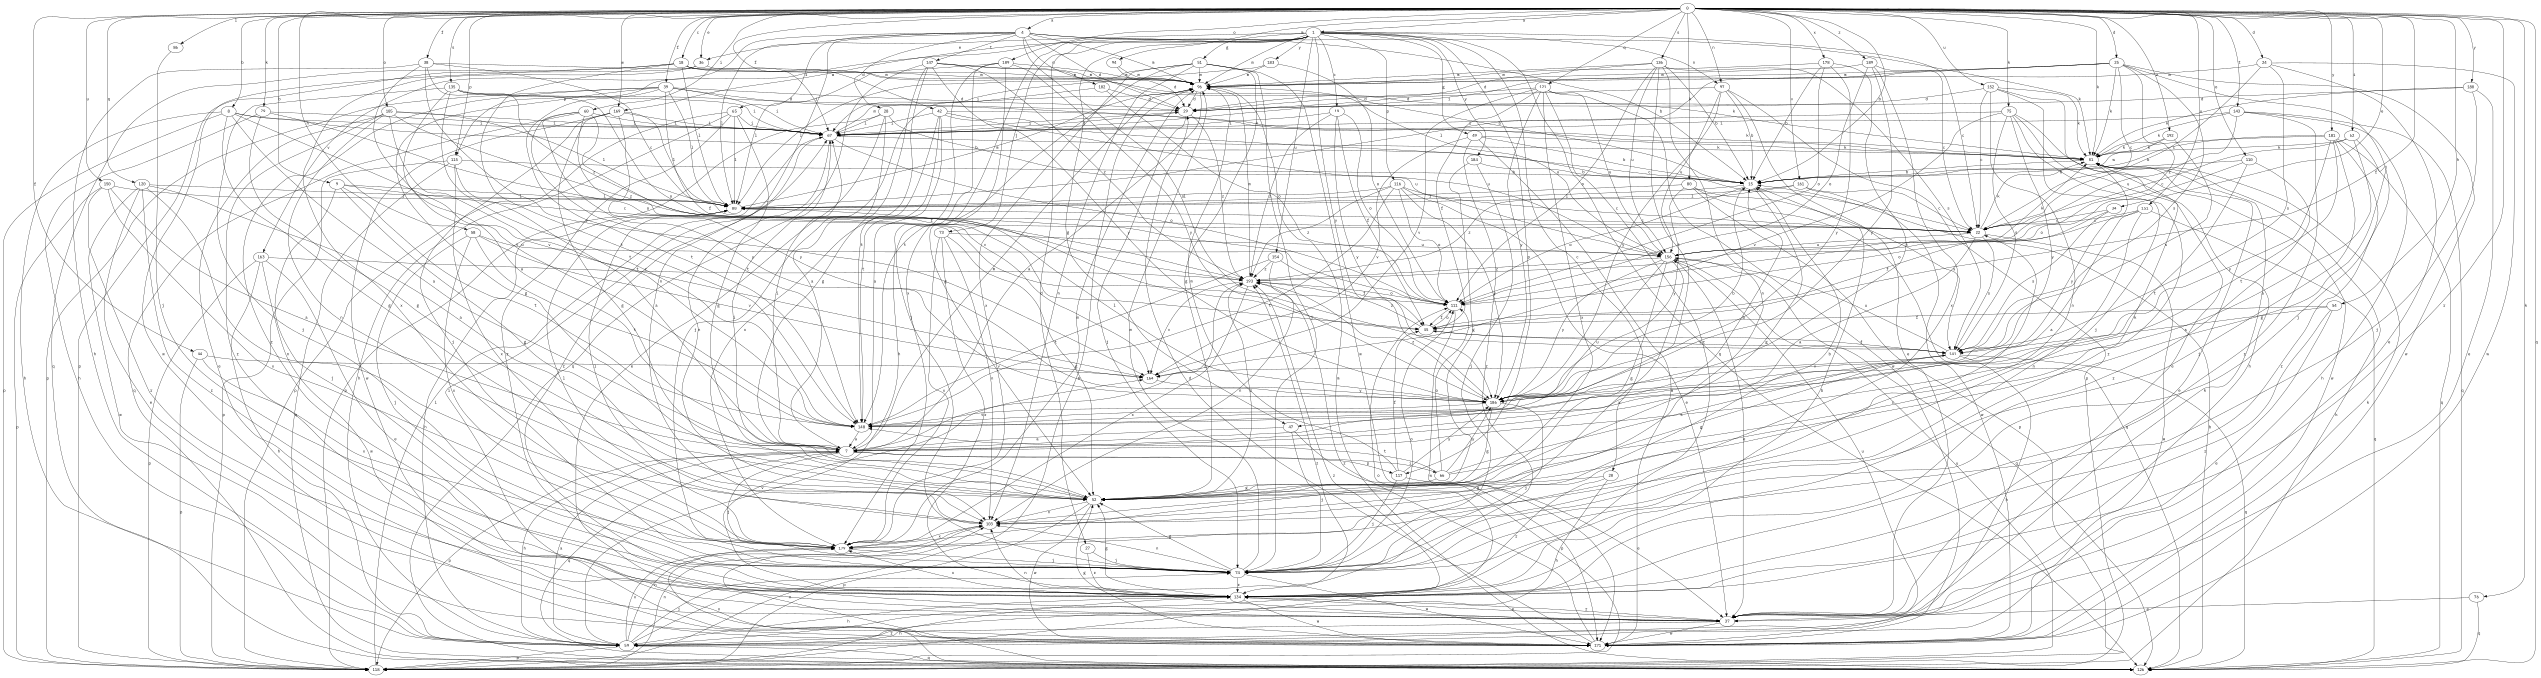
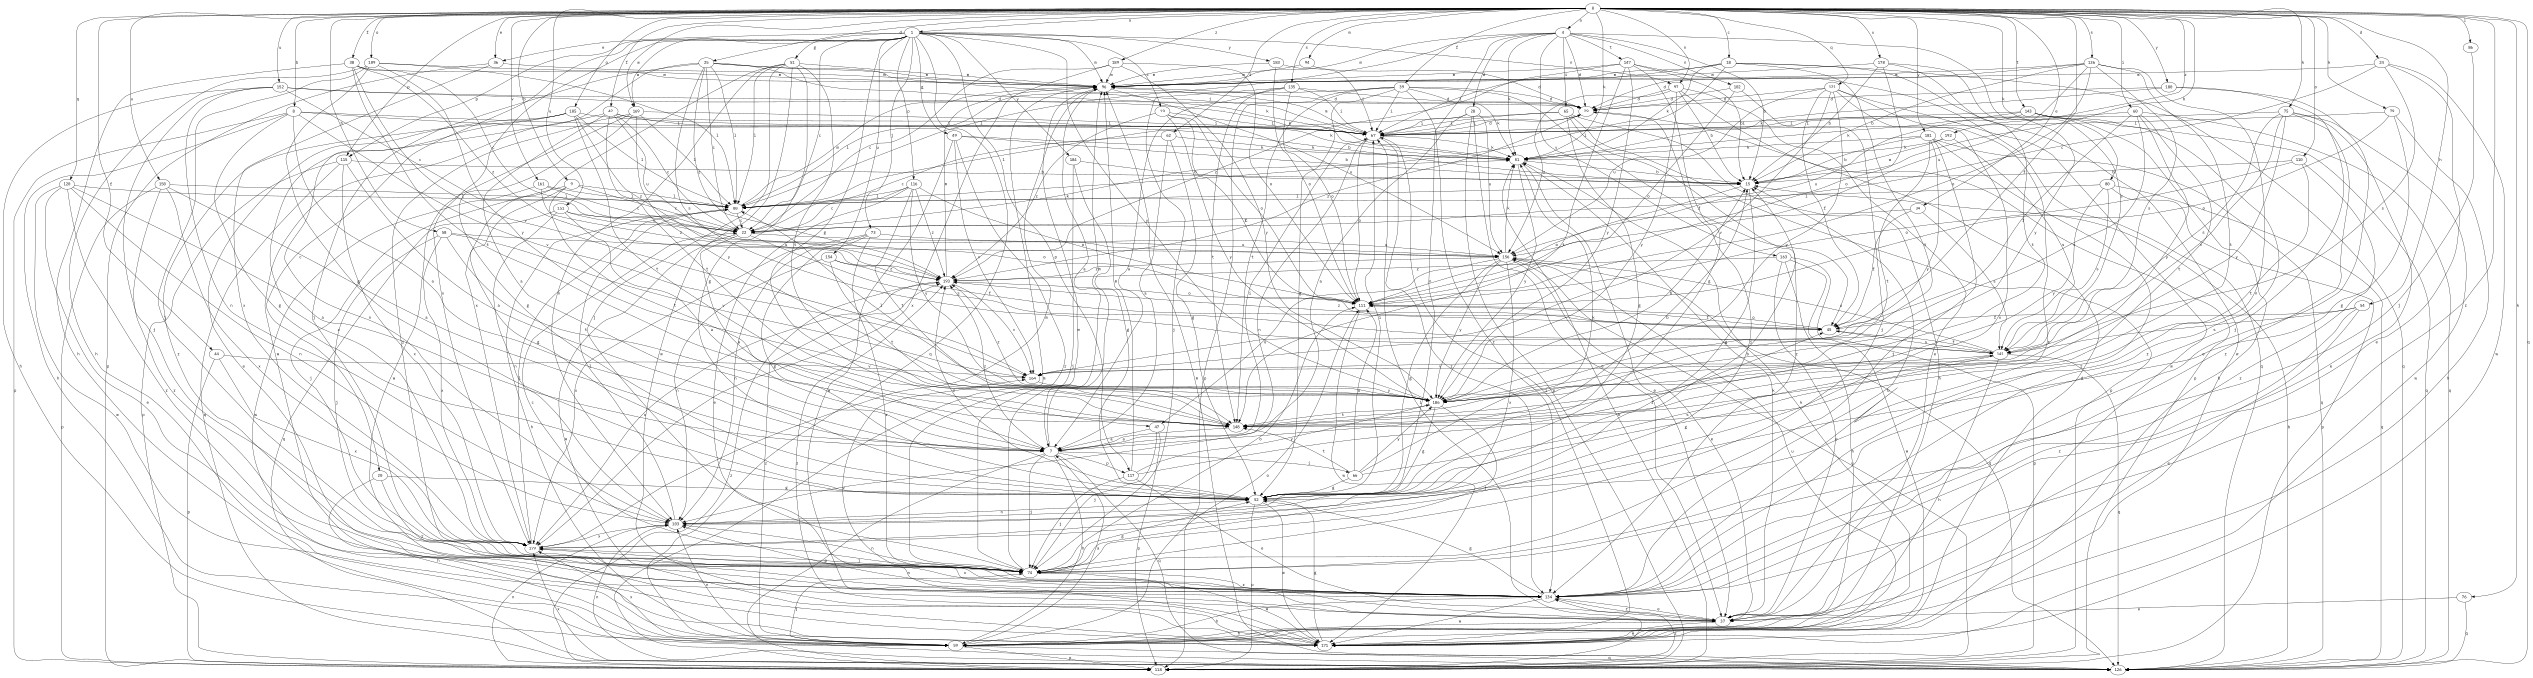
(1088, 549) -> none
